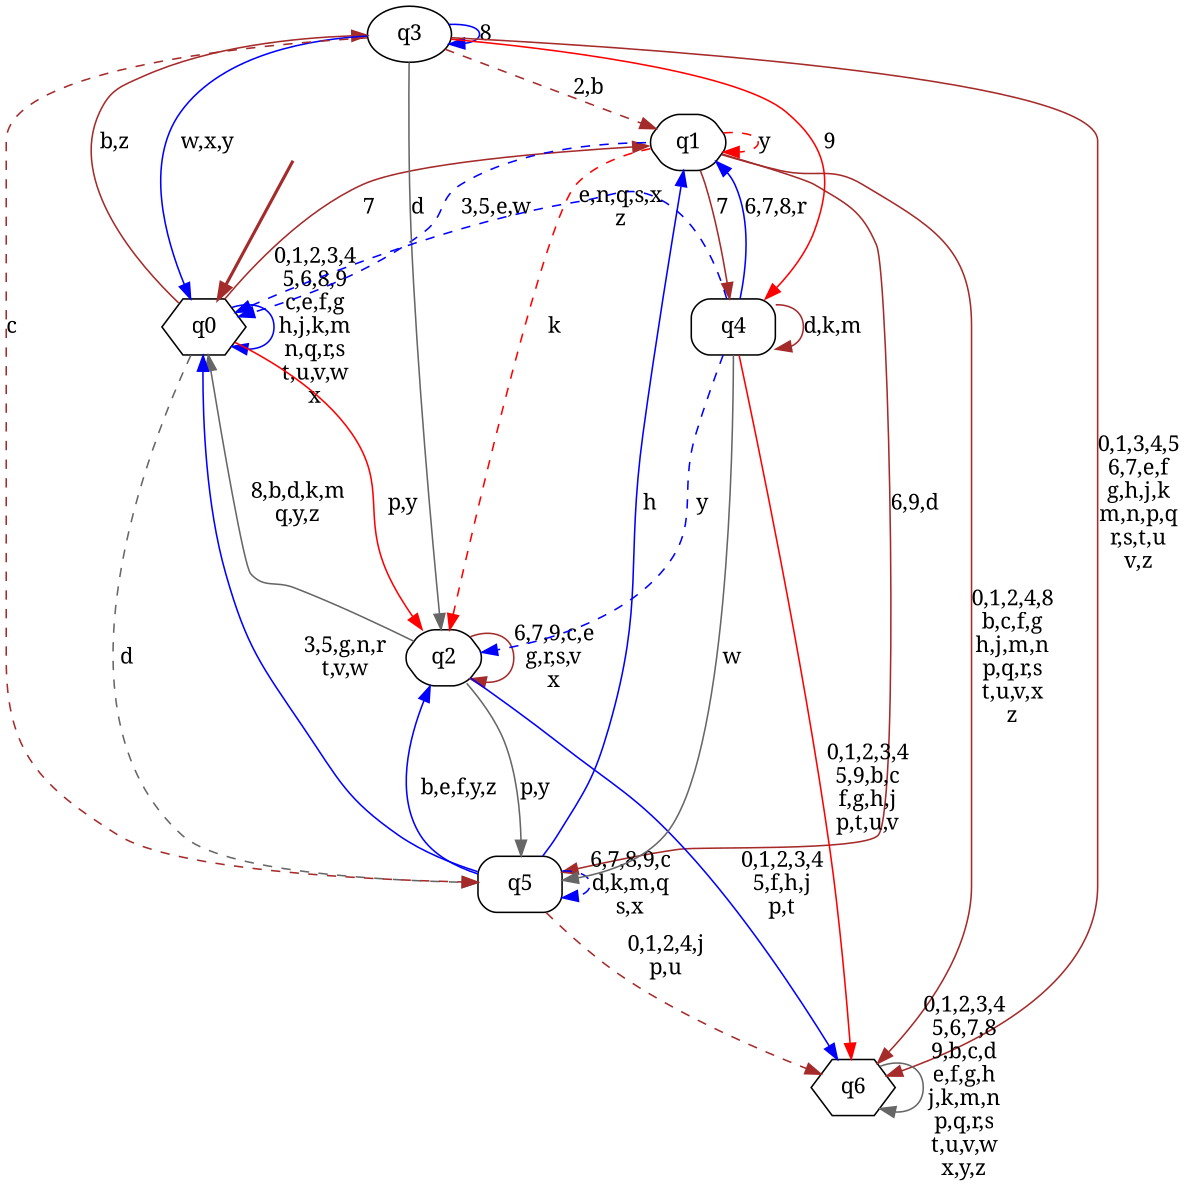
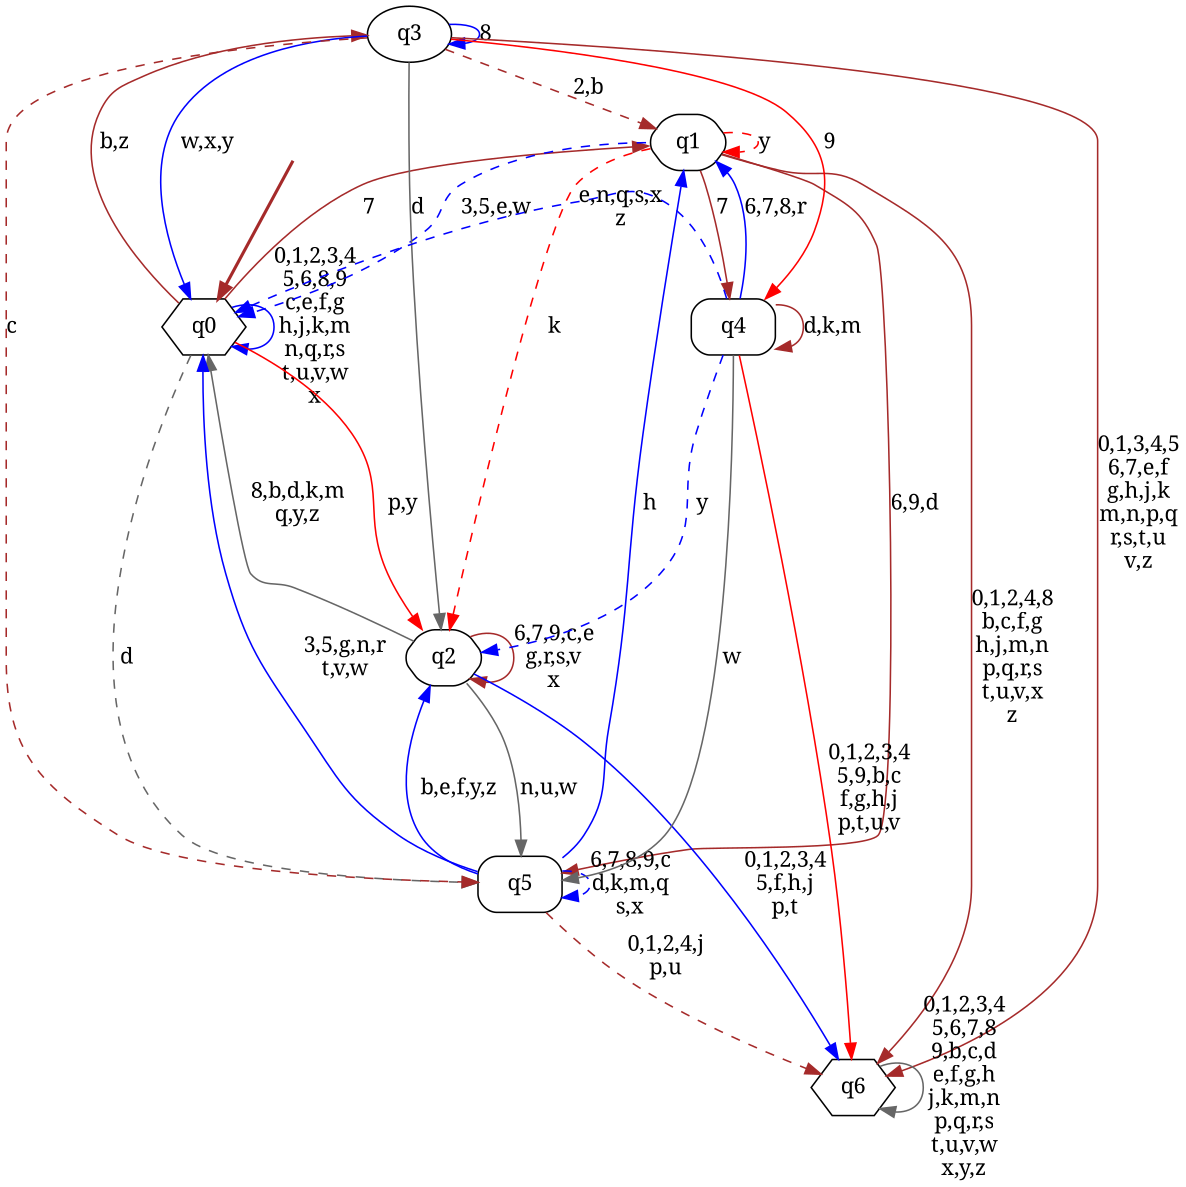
(536, 789) -> (549, 789)
